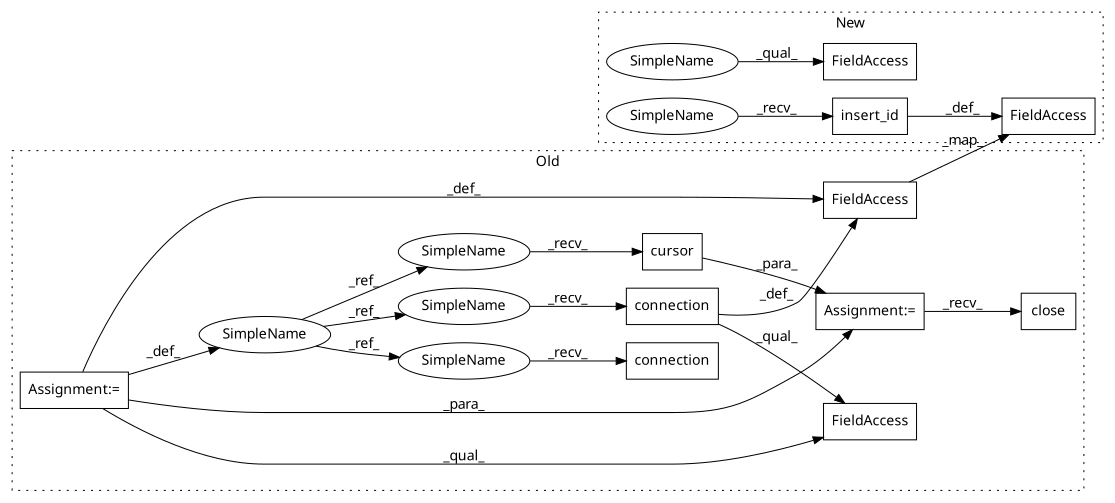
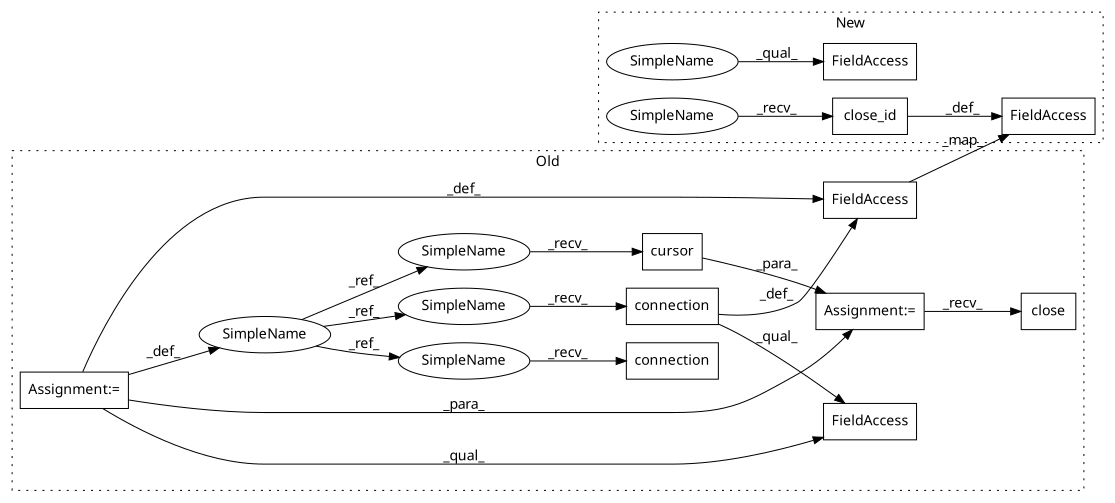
(870, 116) -> (870, 116)
